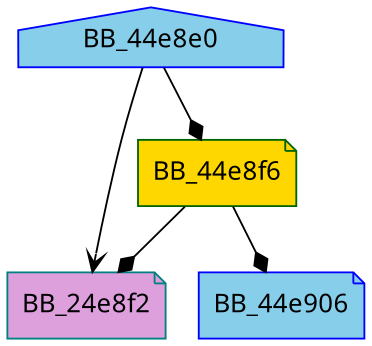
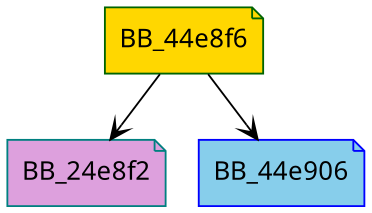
(151, 40) -> none
(244, 229) -> (227, 100)
(160, 232) -> (141, 100)
